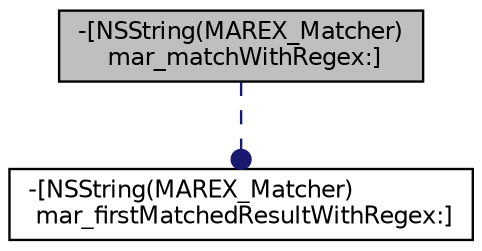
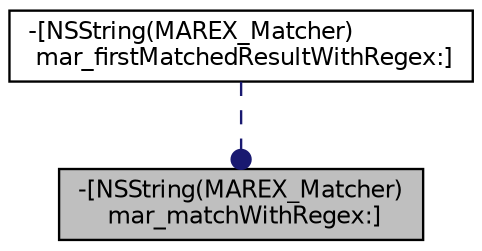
(241, 116) -> (241, 116)
